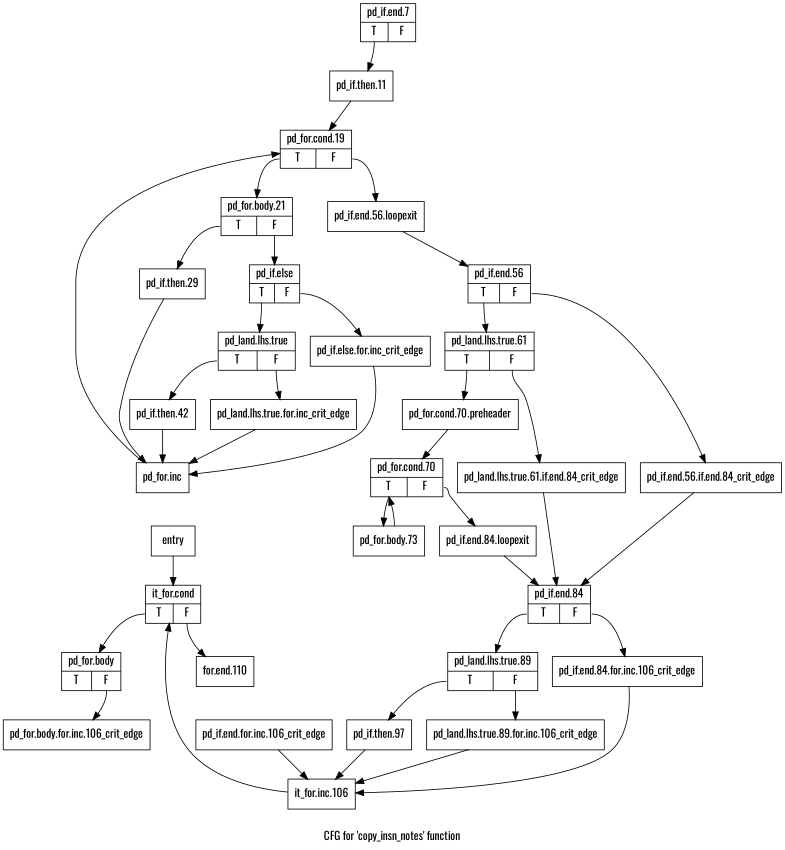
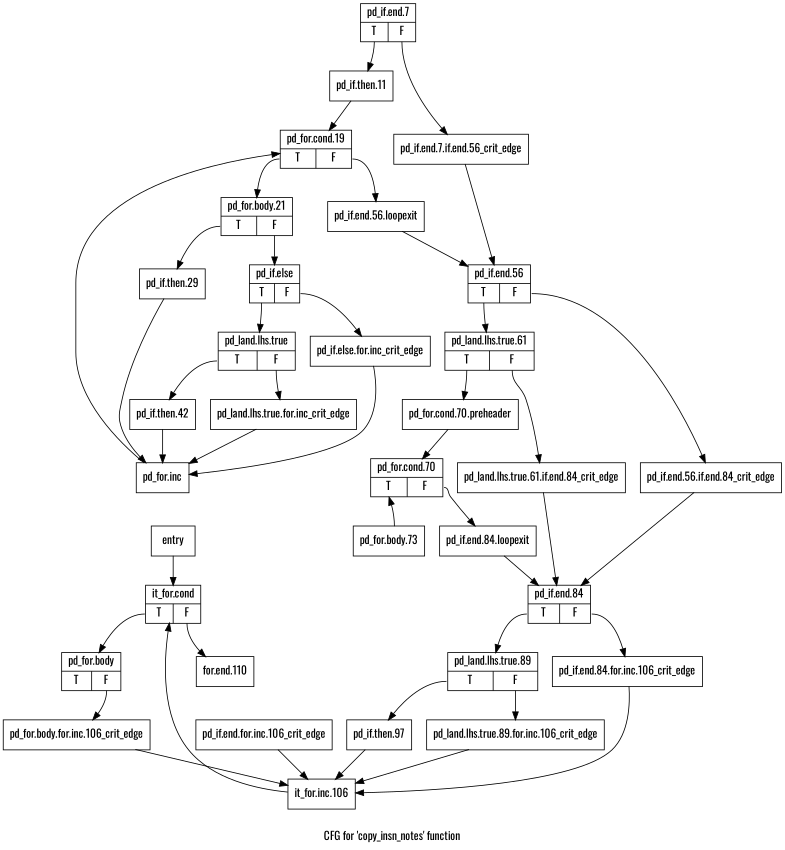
none -> (461, 149)
(386, 507) -> none
none -> (193, 763)
